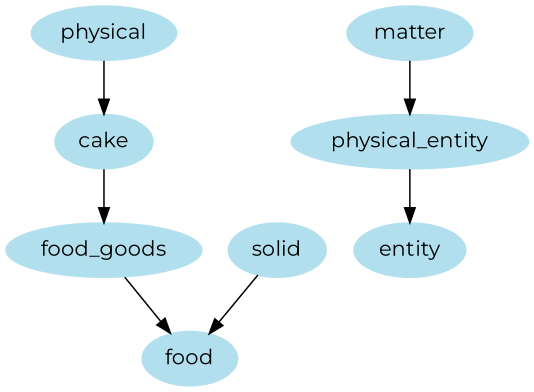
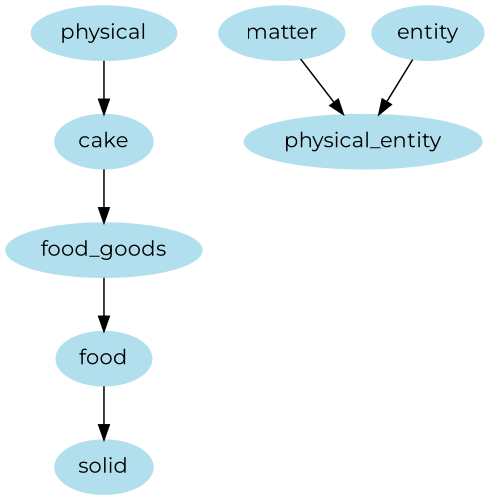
(410, 189) -> (400, 81)
(238, 299) -> (104, 406)
